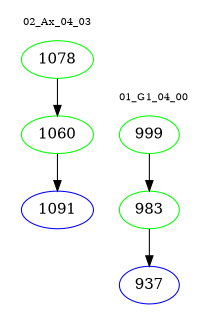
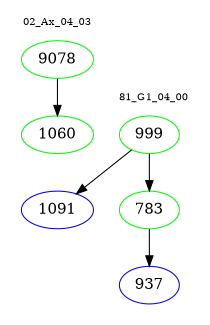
(57, 60) -> (57, 60)
(154, 98) -> (154, 98)
(57, 167) -> (118, 161)
(149, 210) -> (149, 210)
